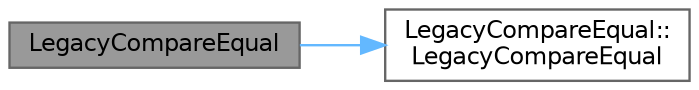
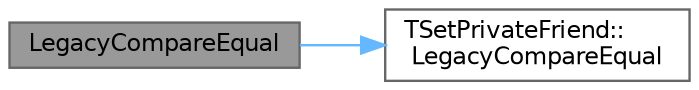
(537, 45) -> (537, 45)
